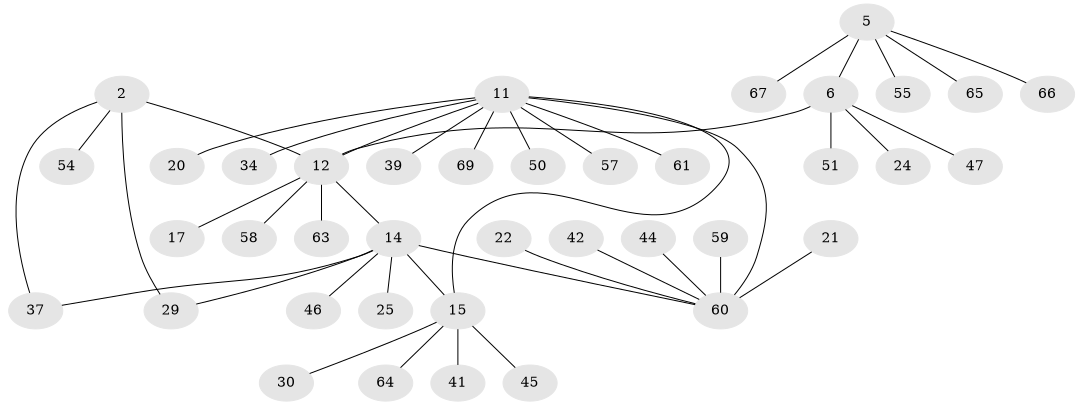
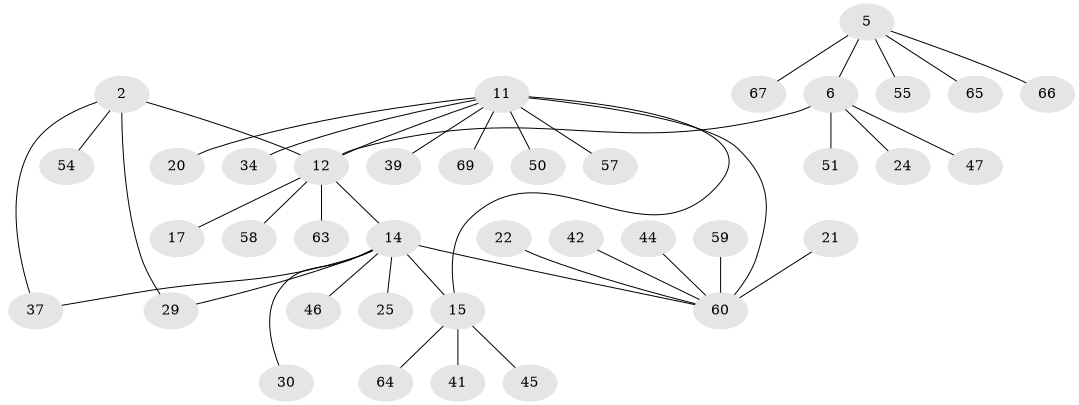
(683, 166) -> none
(374, 349) -> (279, 291)
